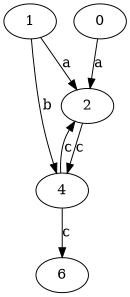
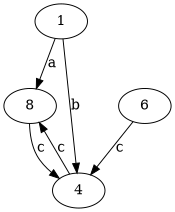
(100, 21) -> none
(88, 106) -> (30, 106)
(62, 228) -> (115, 144)
